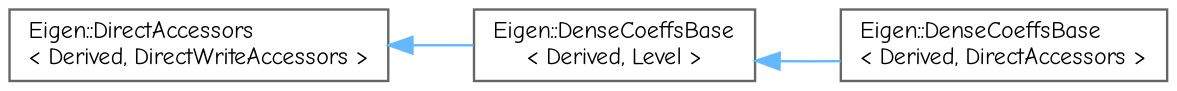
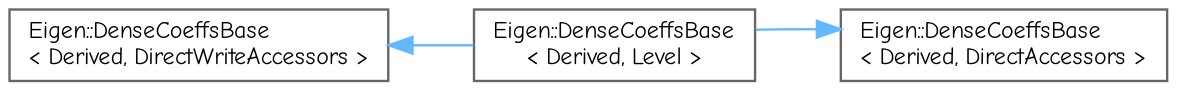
(199, 45) -> (199, 45)
(810, 61) -> (786, 29)
